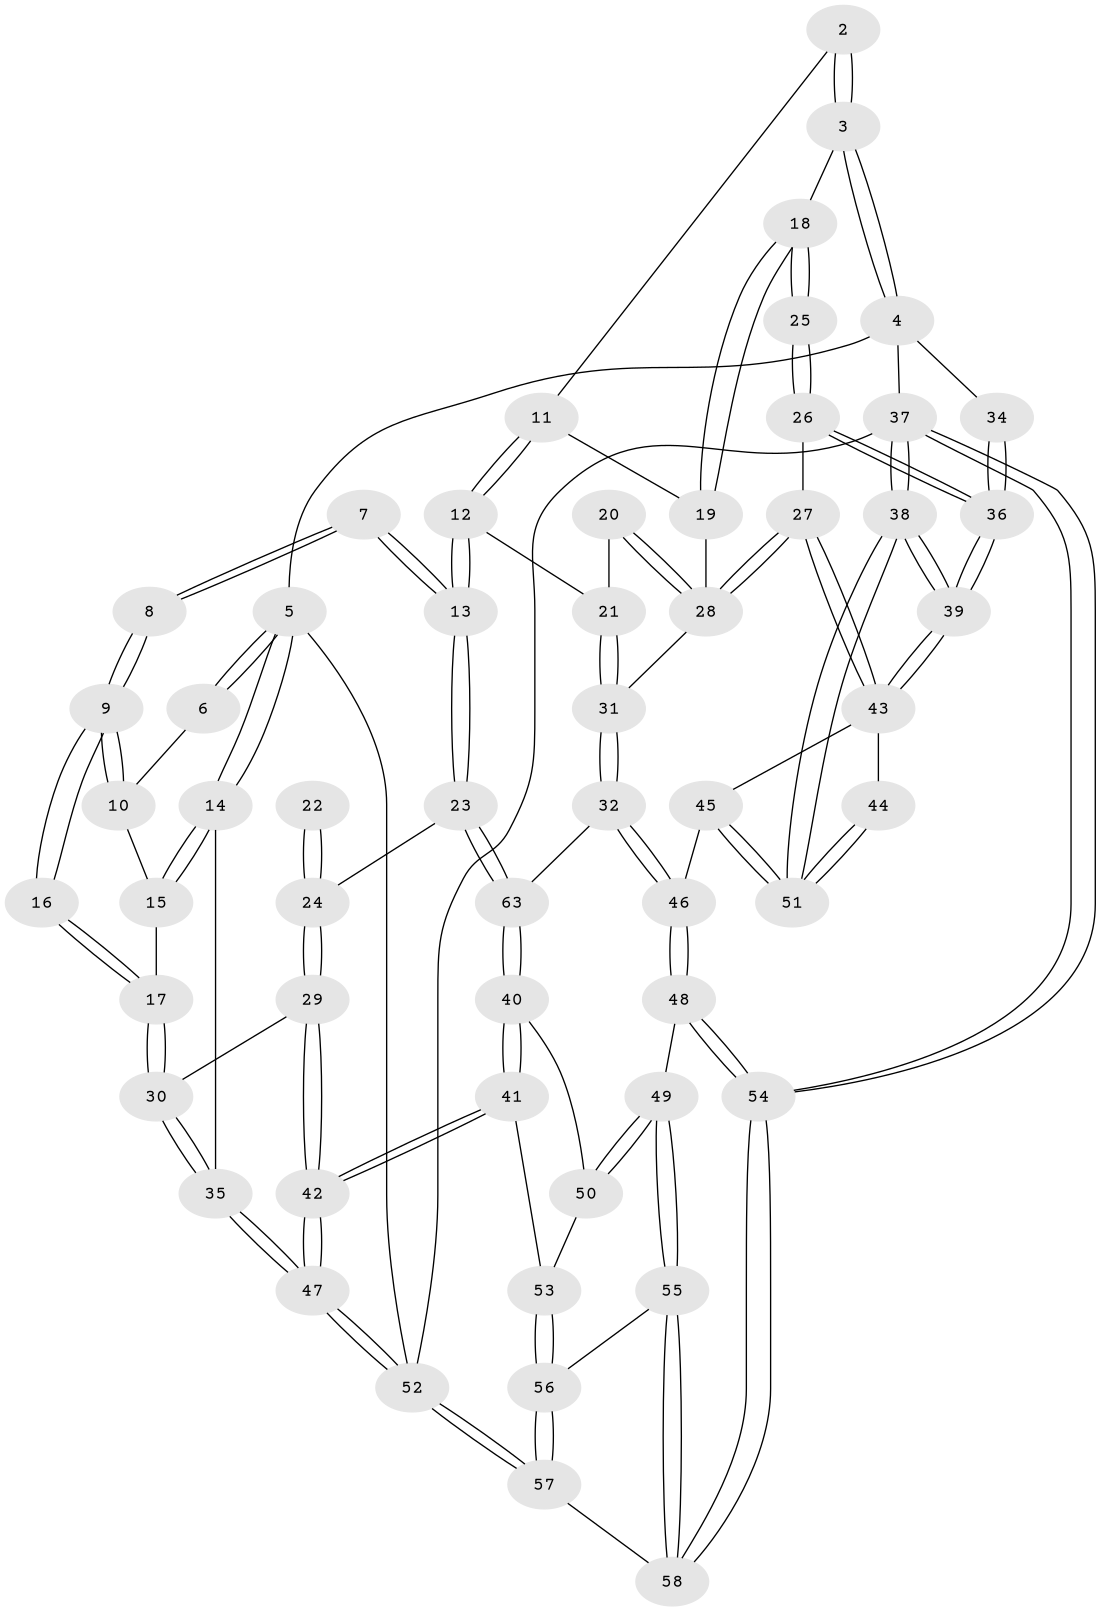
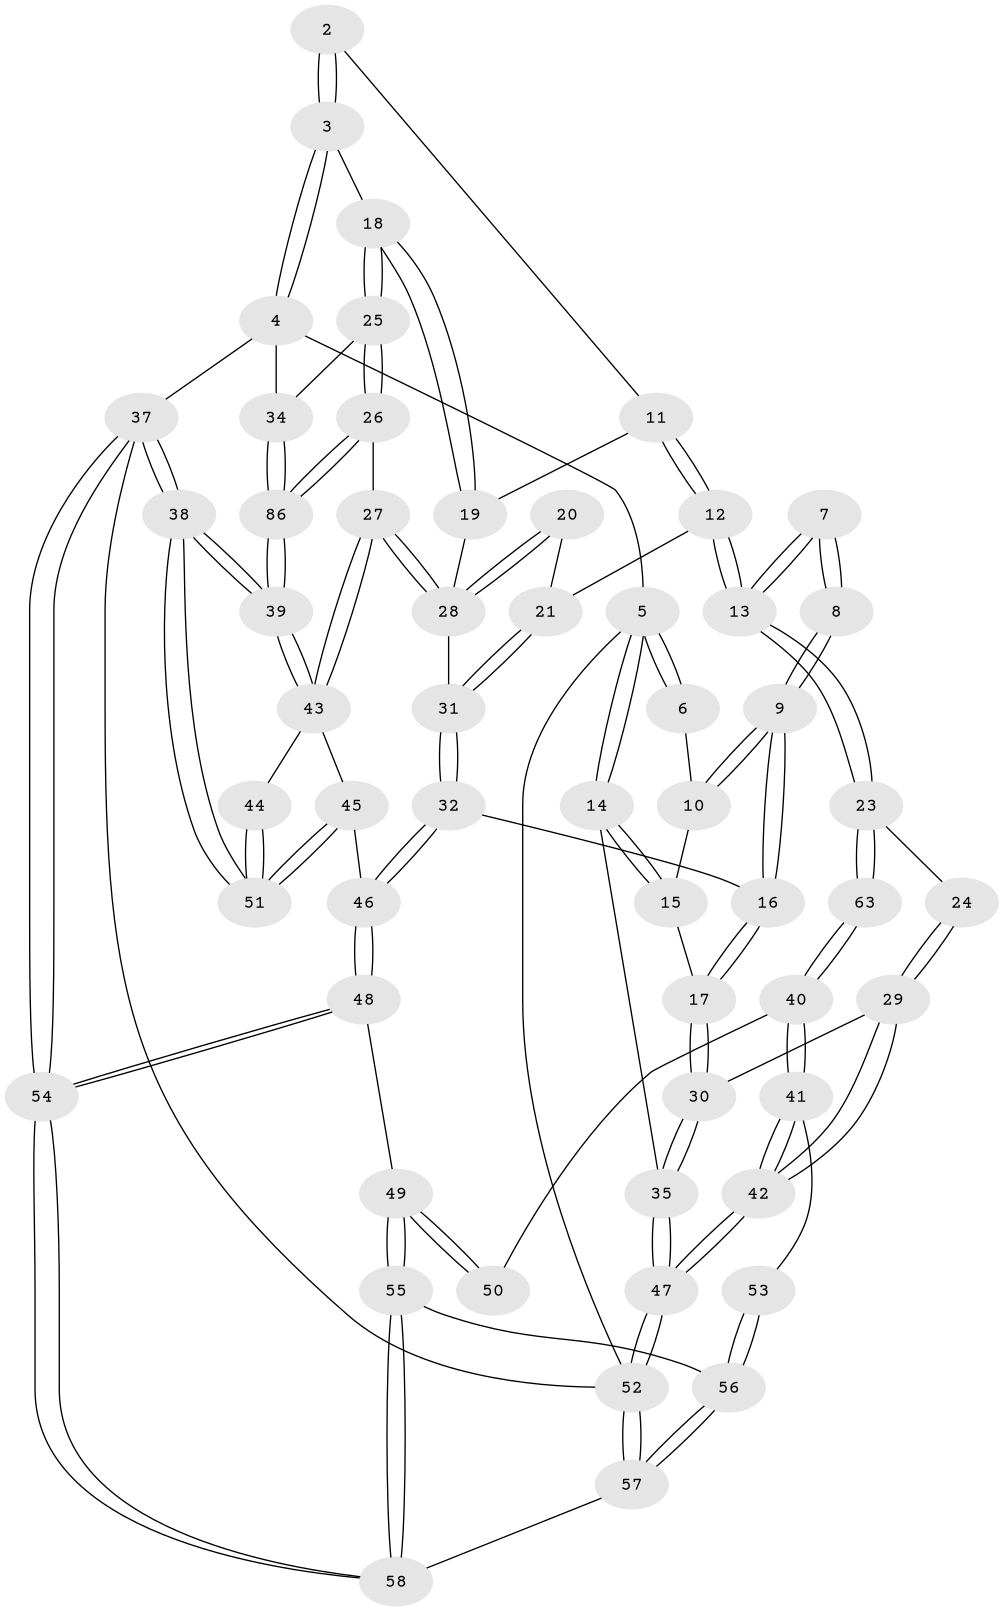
none -> (325, 369)
(997, 515) -> (276, 515)
(313, 806) -> none
(561, 854) -> (593, 842)
(565, 1242) -> none
